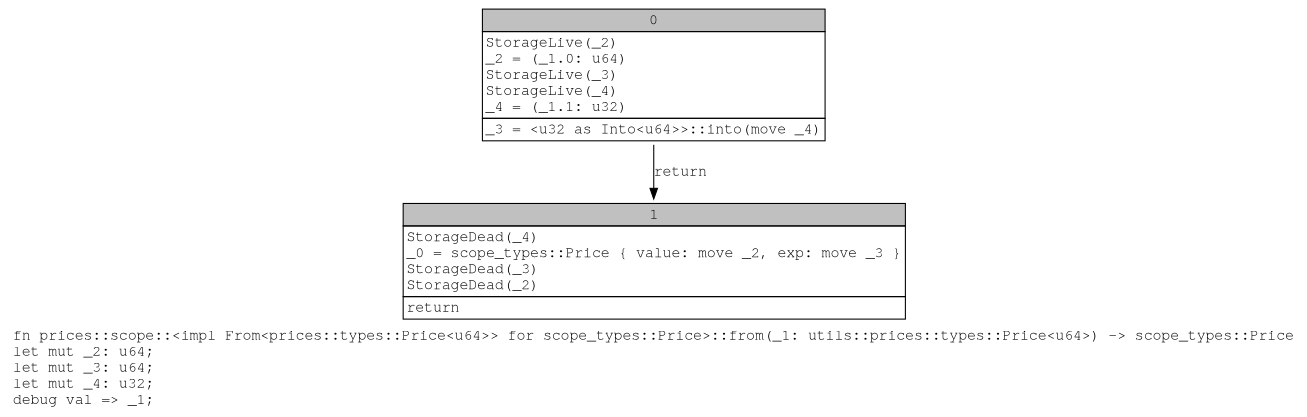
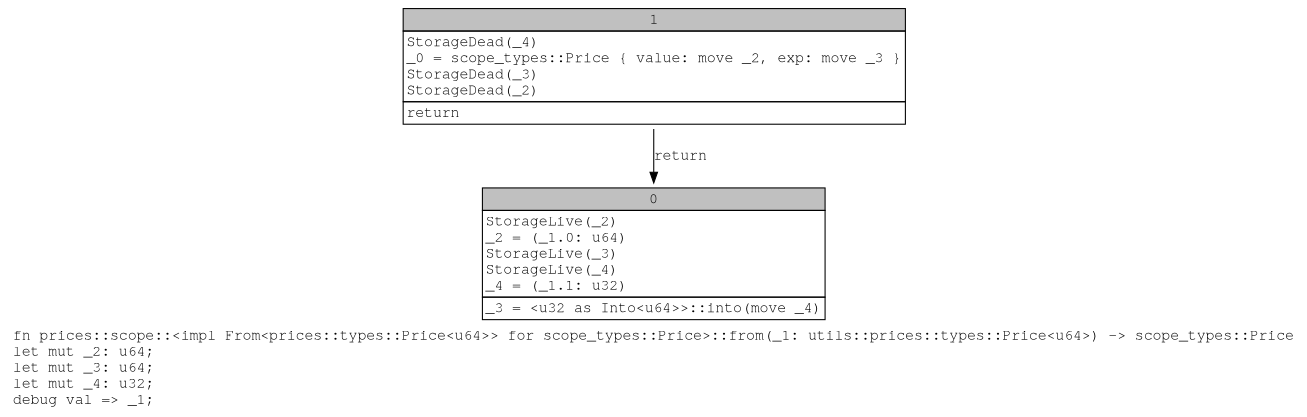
(654, 167) -> (654, 151)
